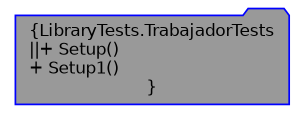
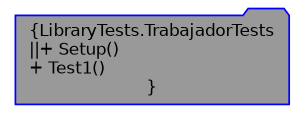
(152, 60) -> (152, 60)
